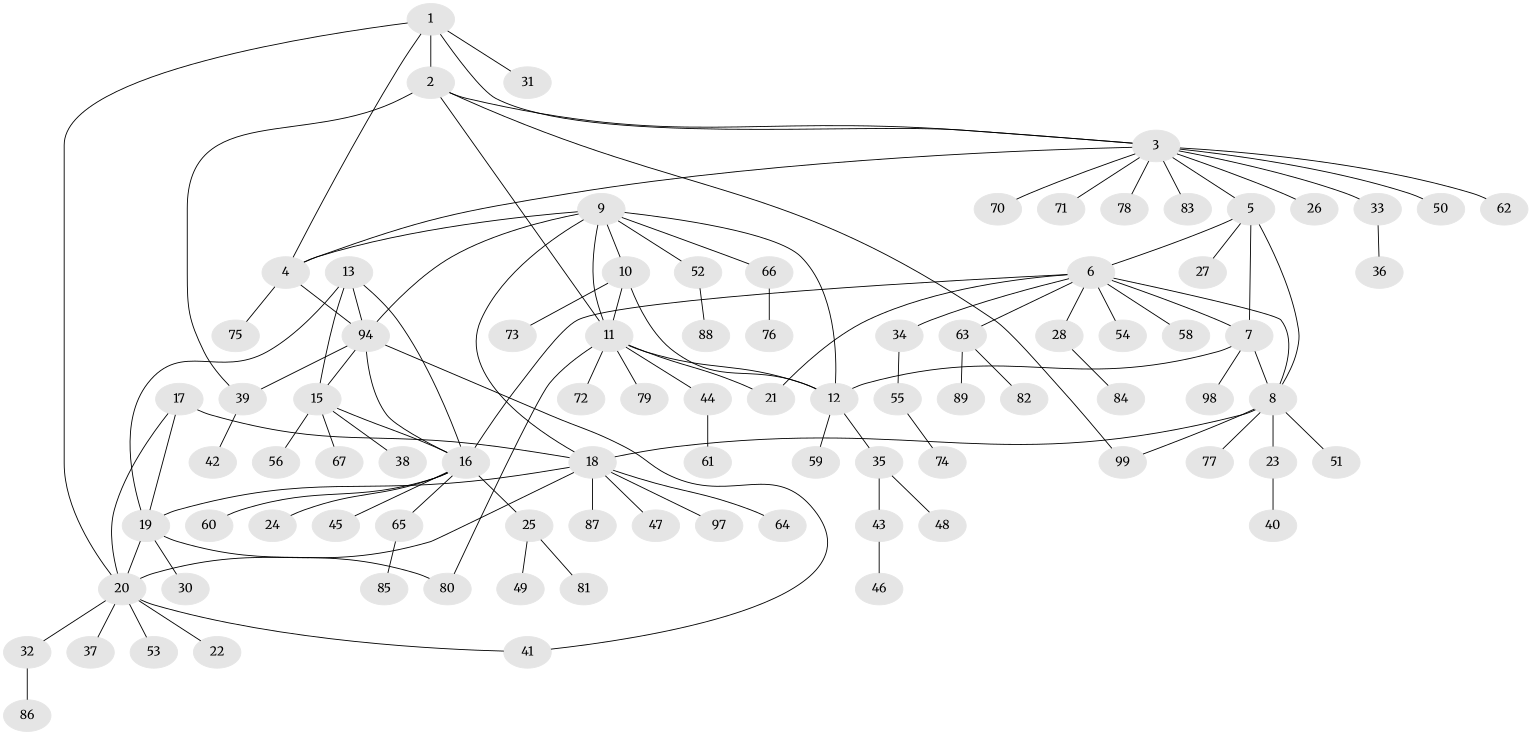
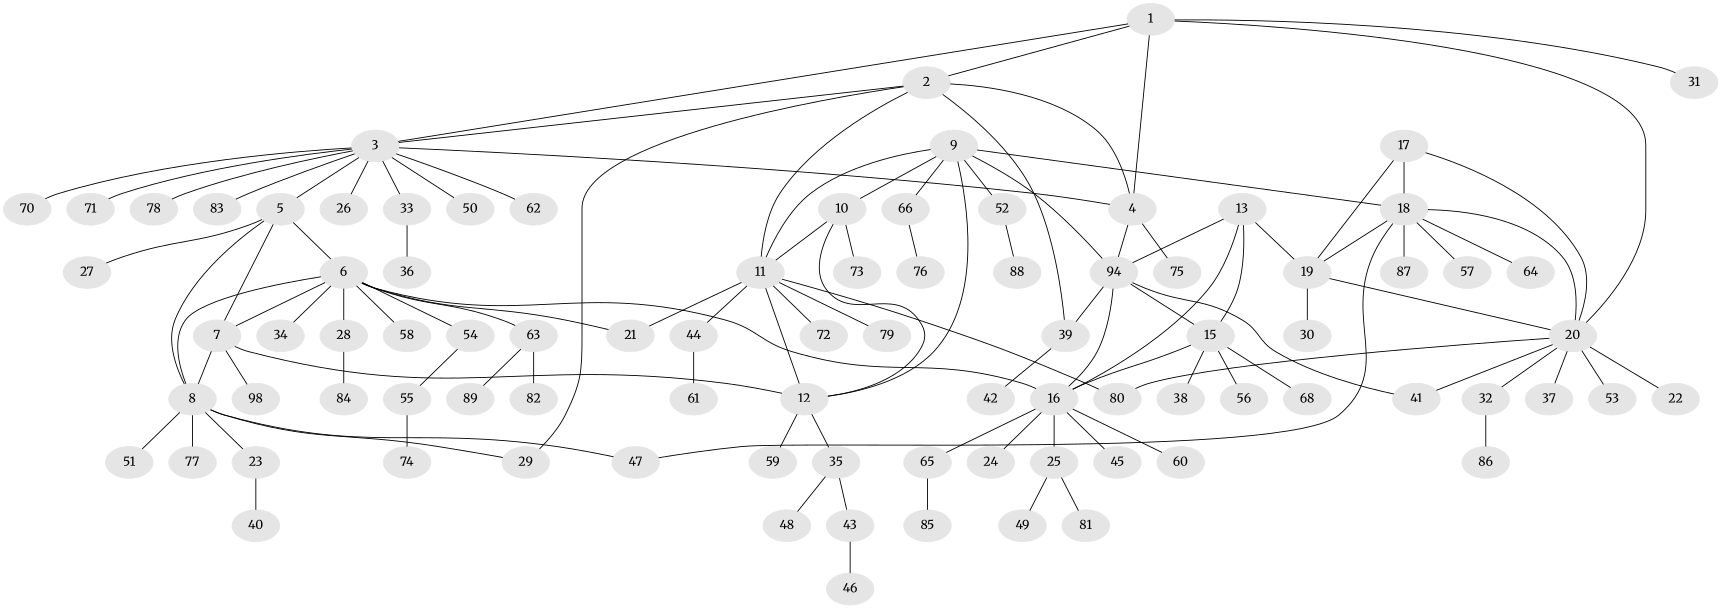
(439, 229) -> (1061, 108)
(899, 368) -> (439, 367)
(936, 442) -> (421, 438)
(339, 462) -> (1307, 399)
(1123, 462) -> (526, 462)
(719, 526) -> (1467, 273)
(229, 553) -> (1341, 355)
